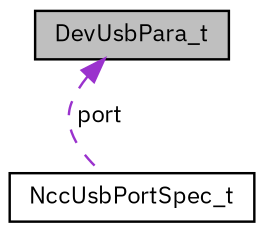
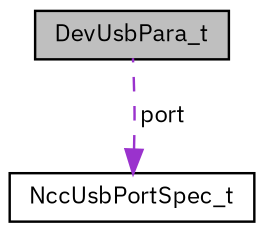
(71, 128) -> (134, 104)
